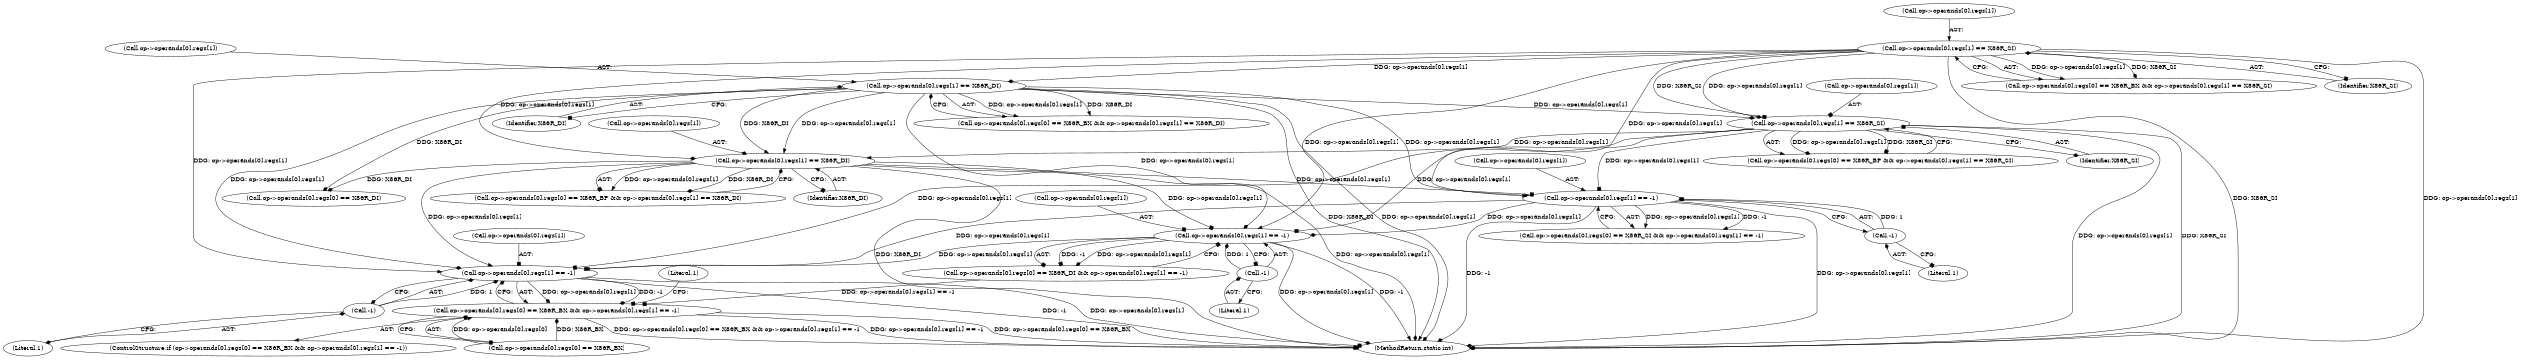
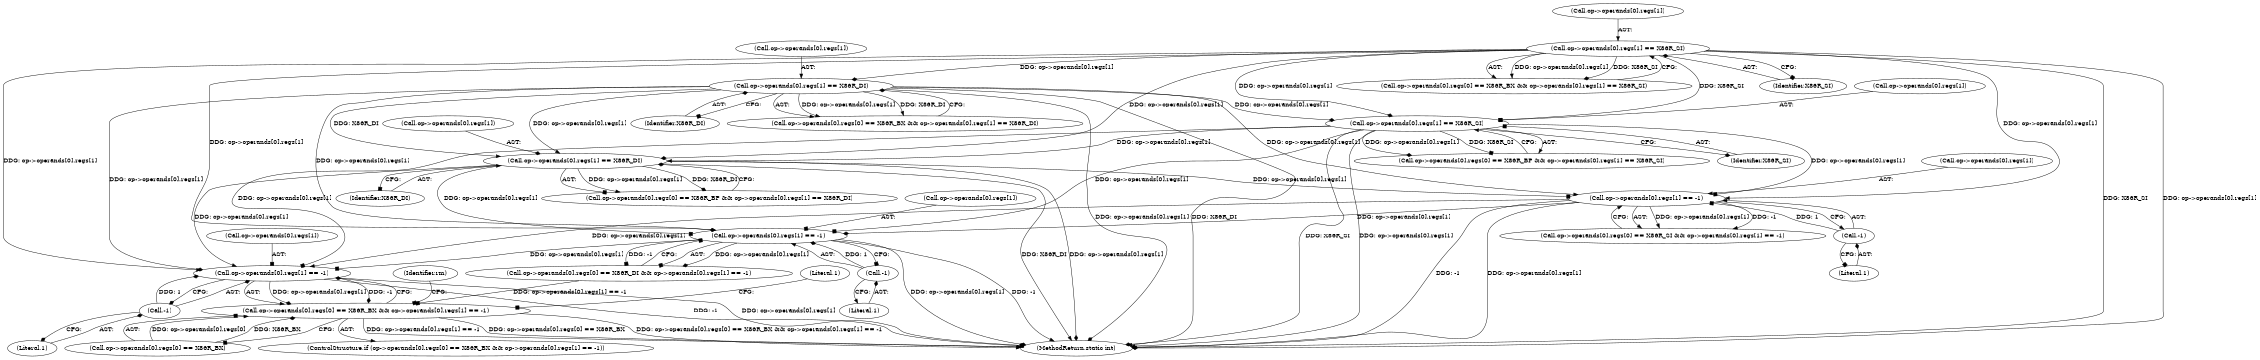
(314, 198) -> none
none -> (425, 273)
